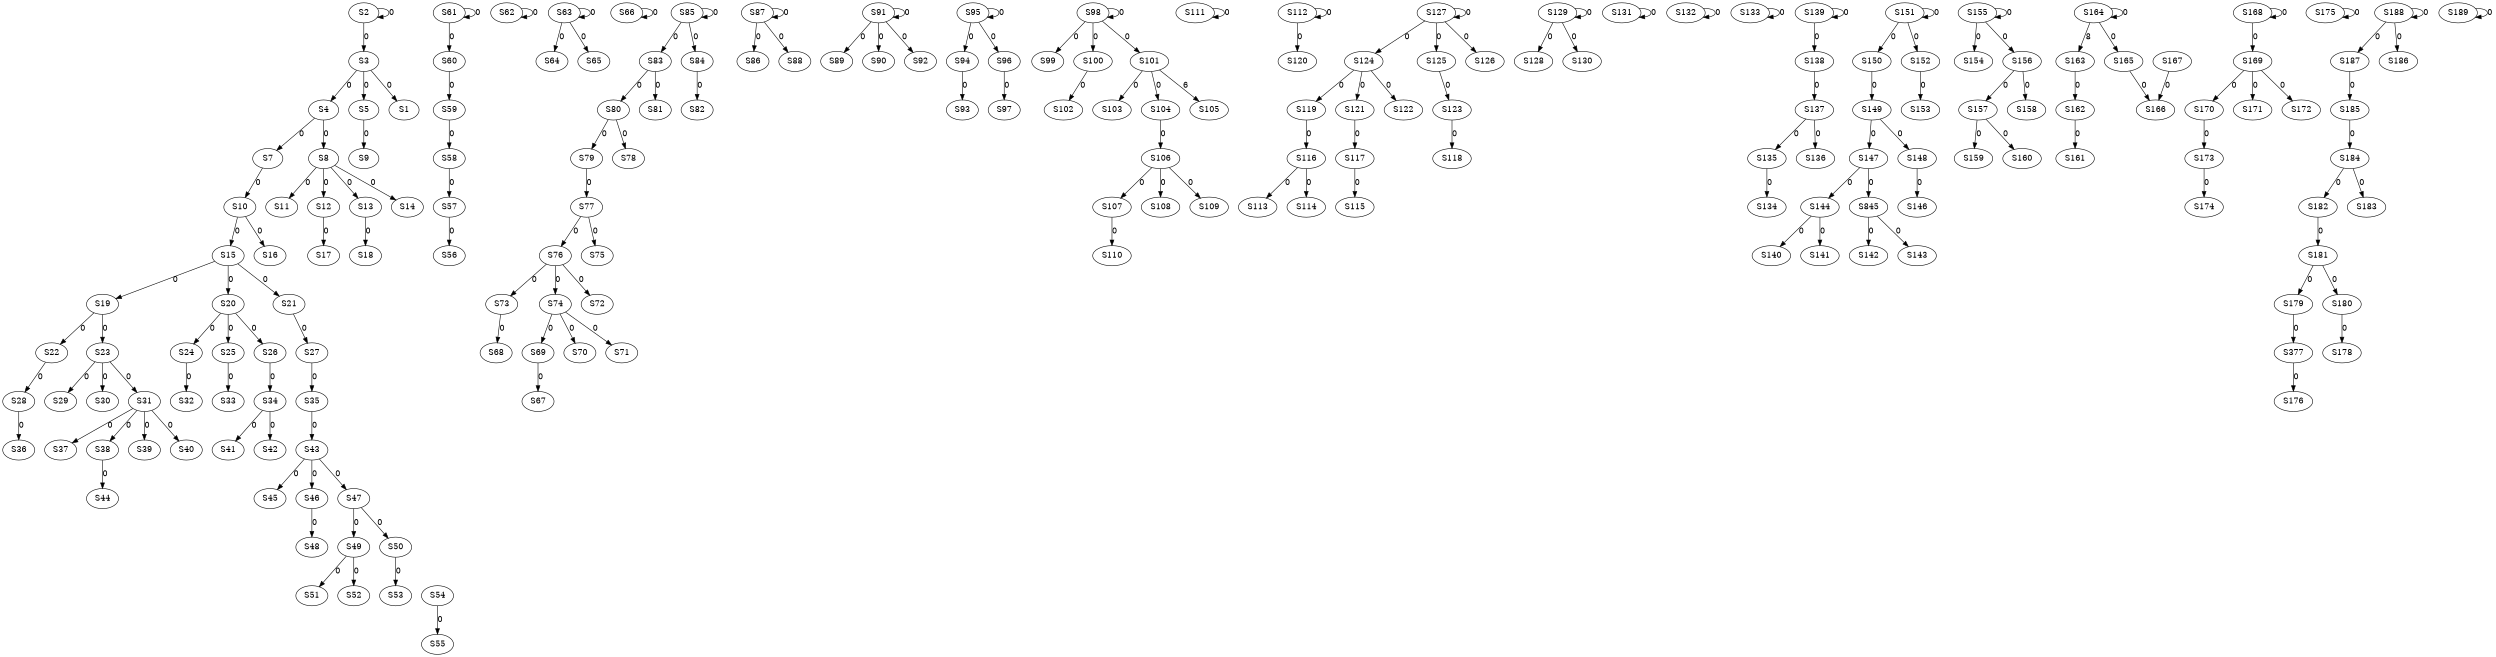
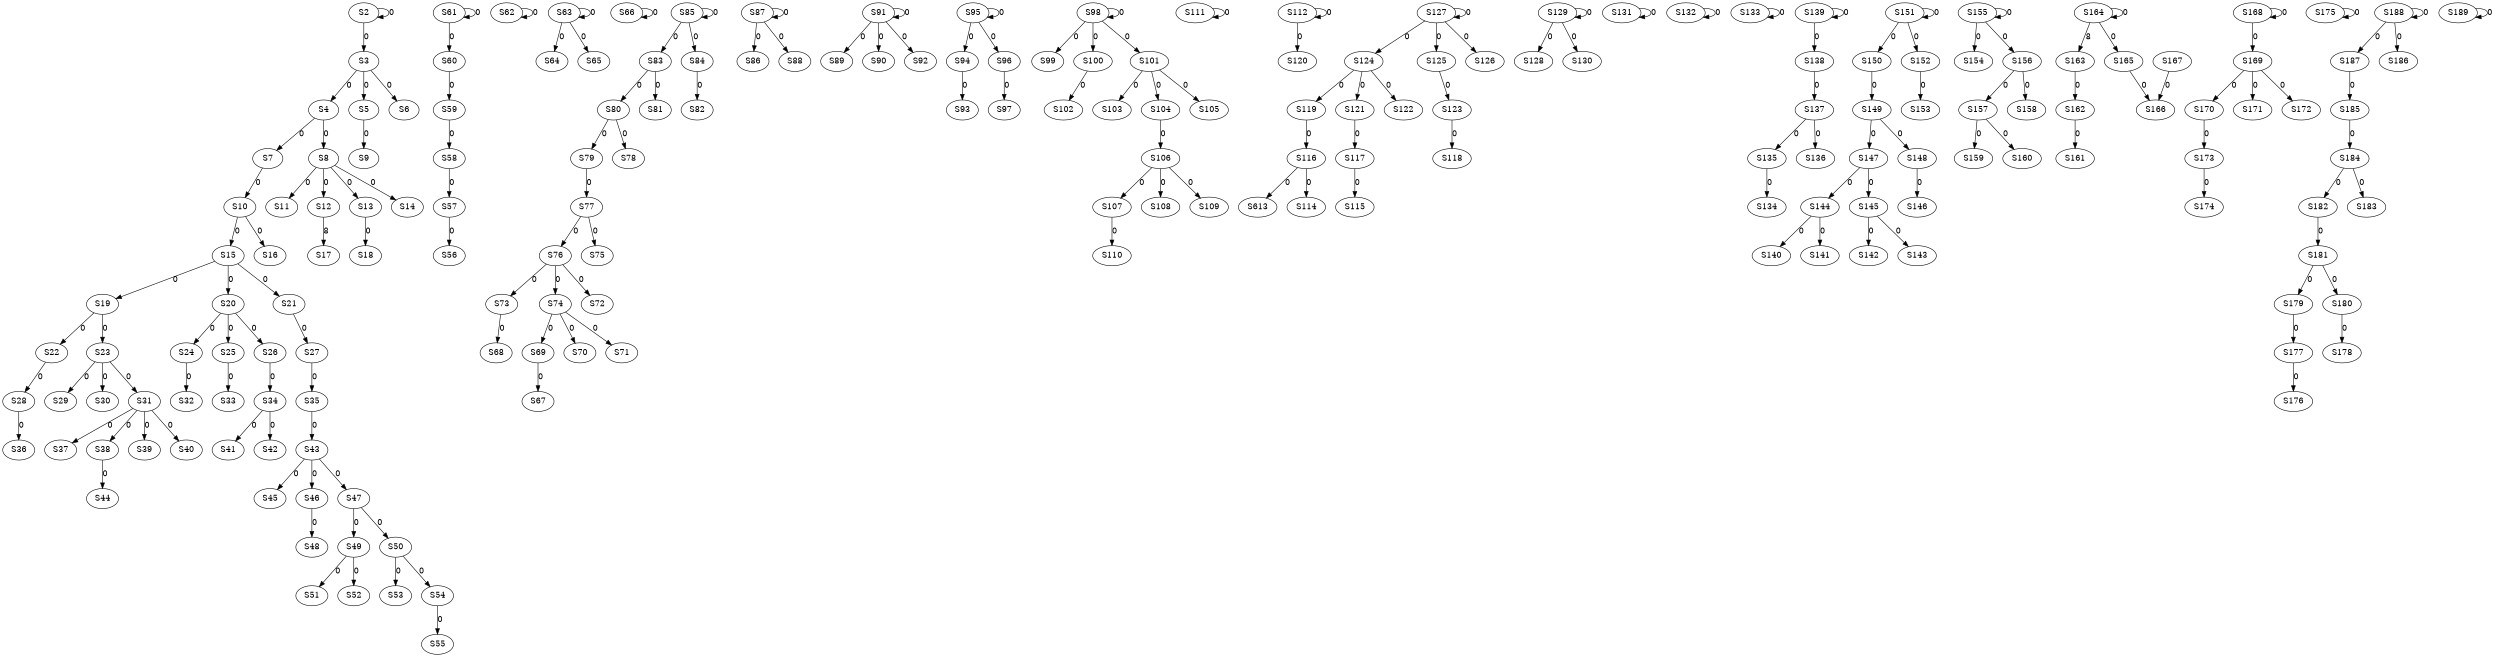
(1186, 86) -> (1186, 86)
(404, 110) -> (404, 110)
(1258, 207) -> (1258, 207)
(1869, 207) -> (1869, 207)
(326, 231) -> (326, 231)
(2293, 353) -> (2293, 353)
none -> (415, 569)
